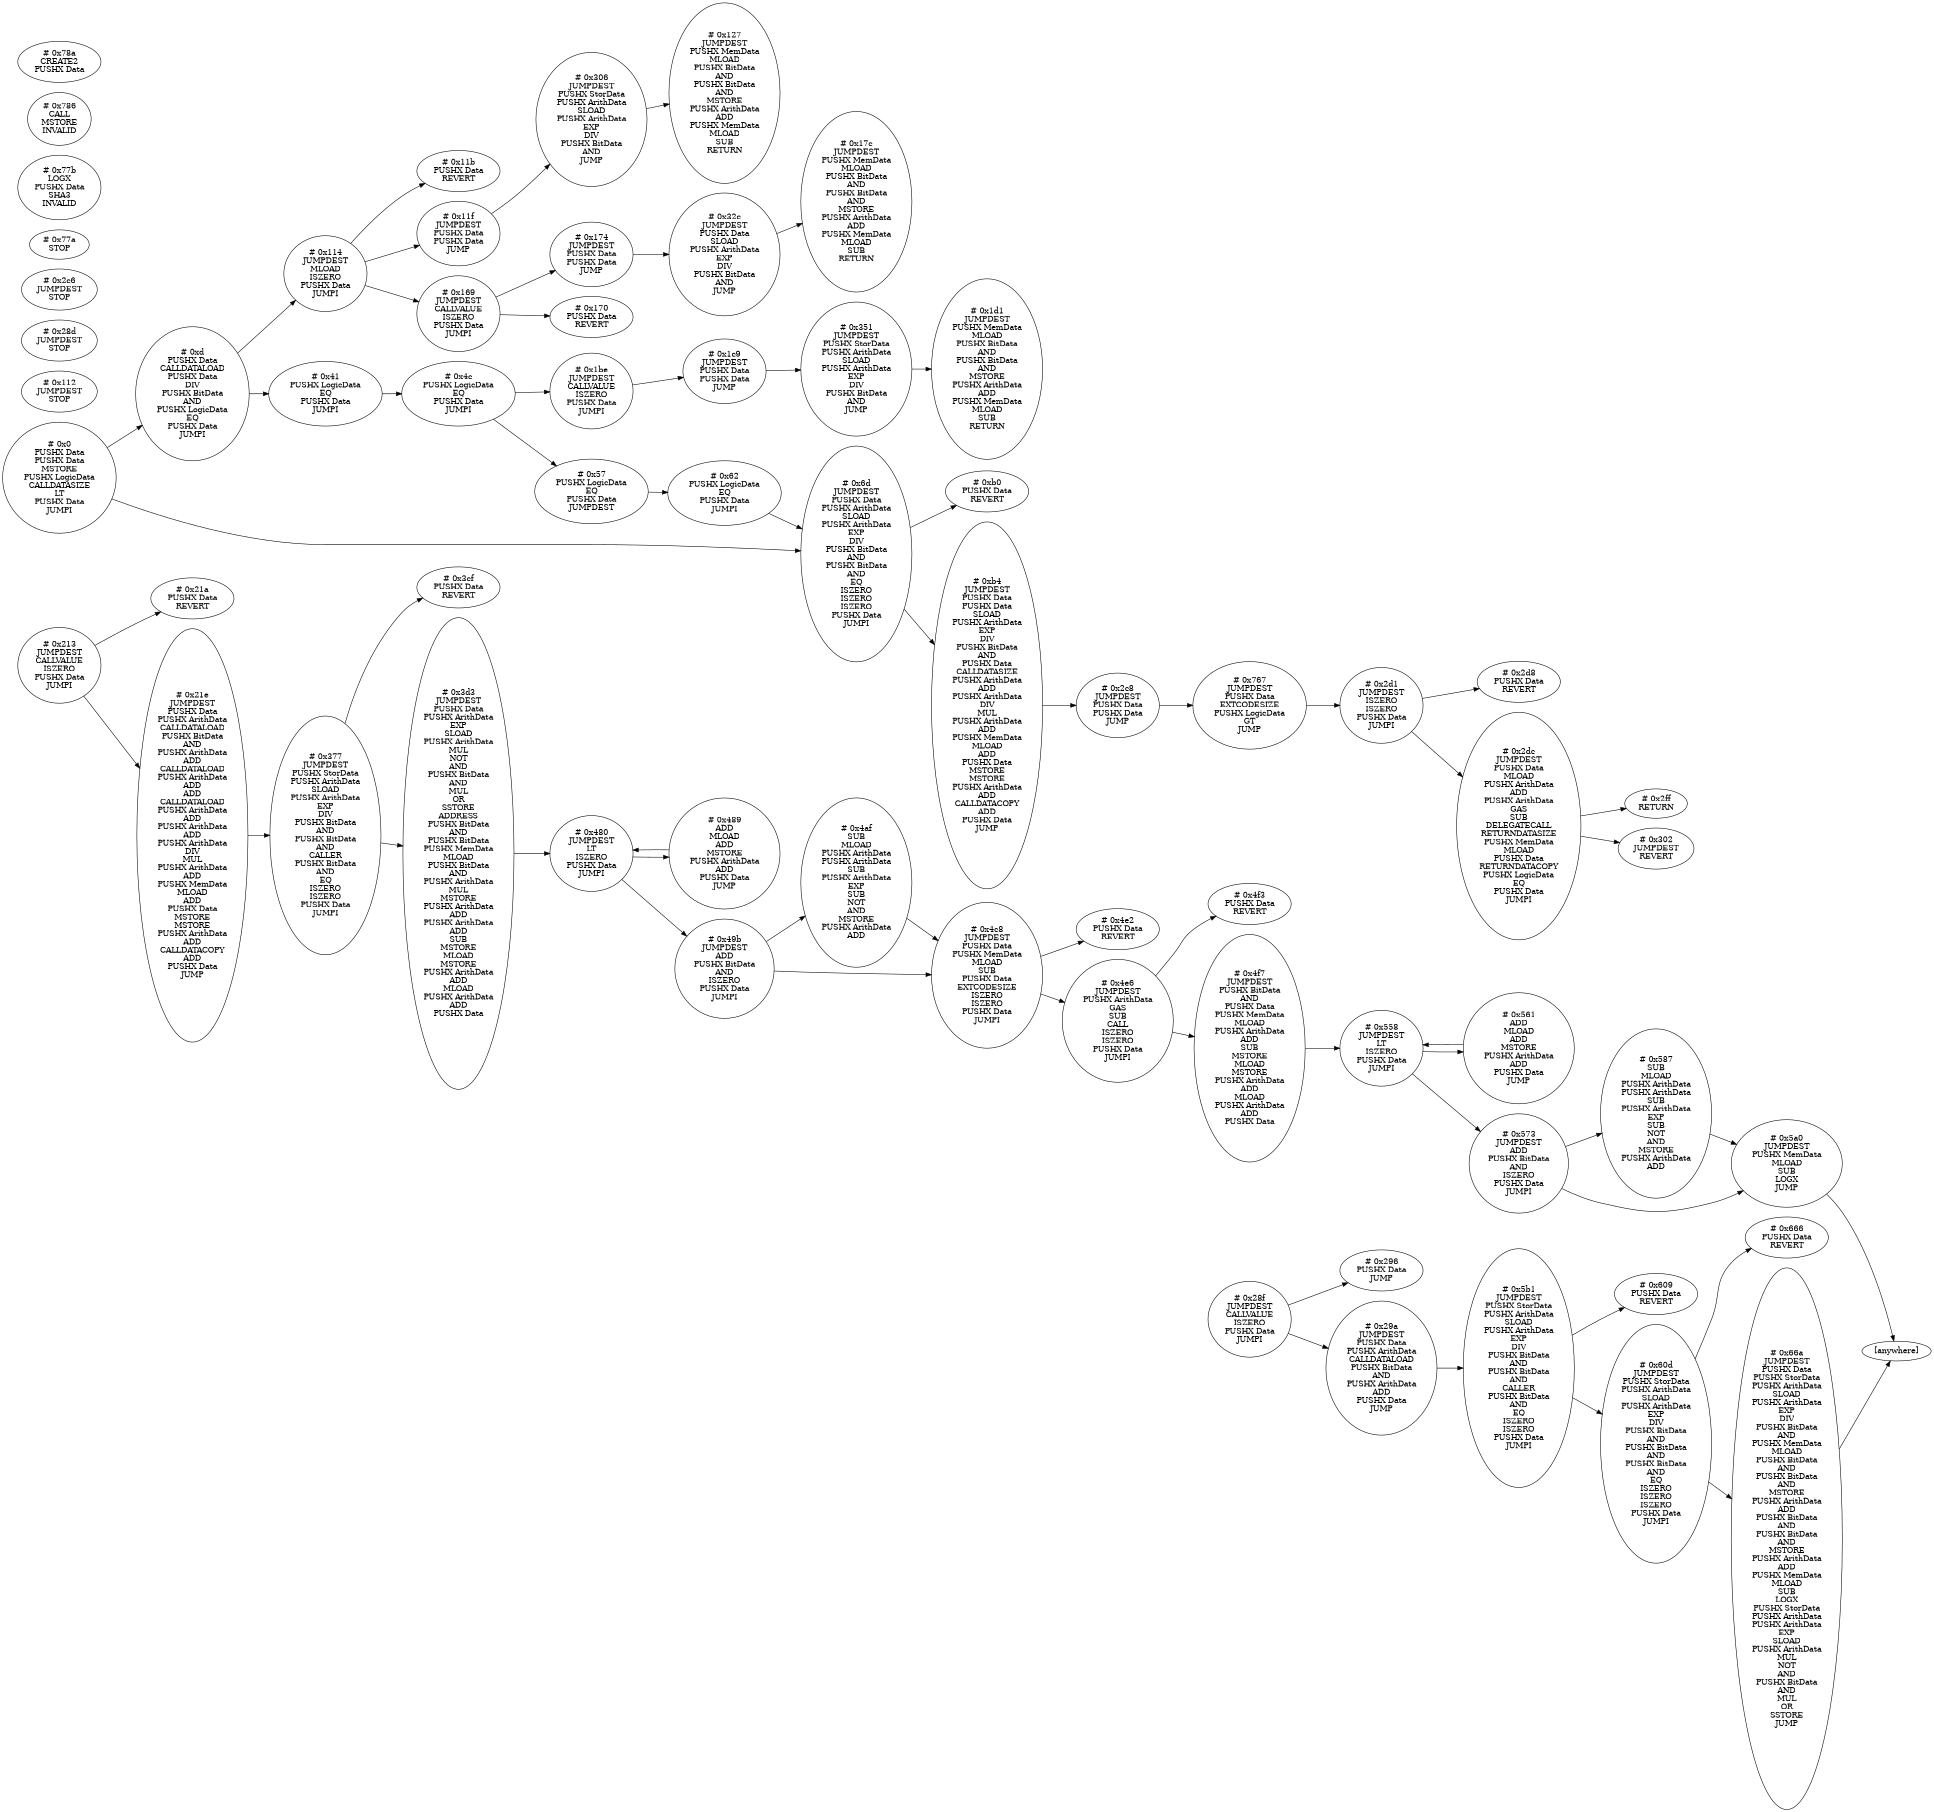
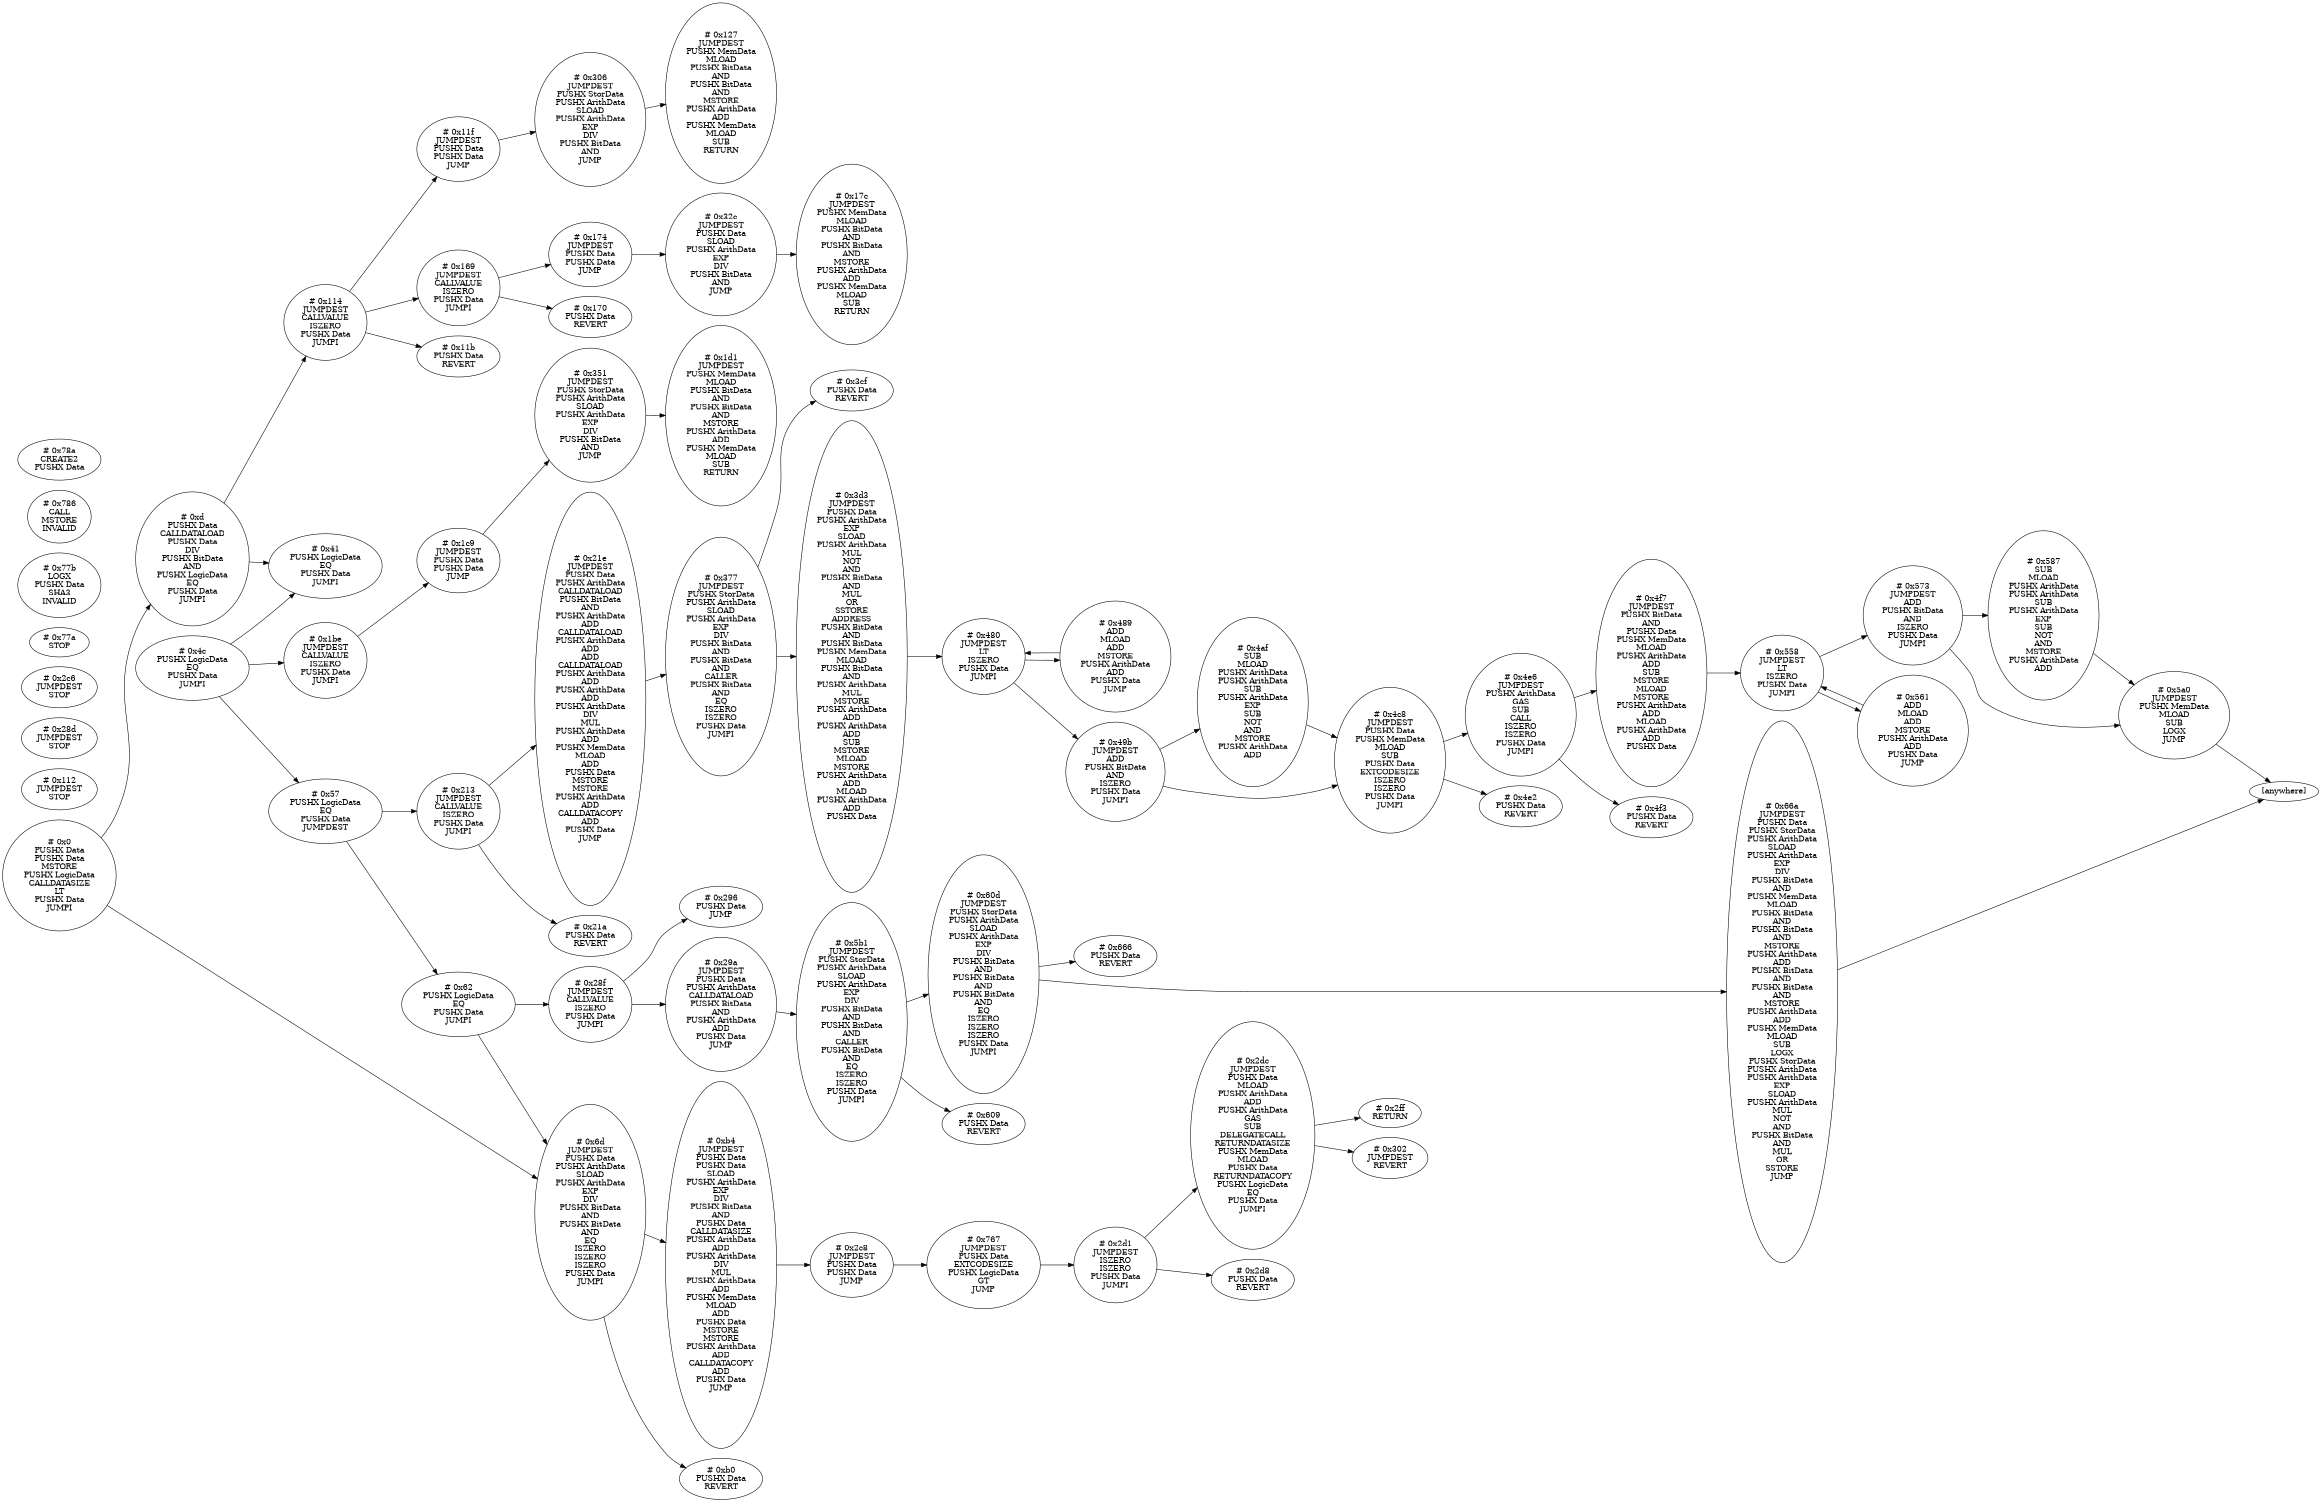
(325, 274) -> (325, 322)
(389, 394) -> (261, 621)
none -> (397, 811)
none -> (529, 1004)
